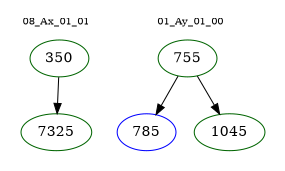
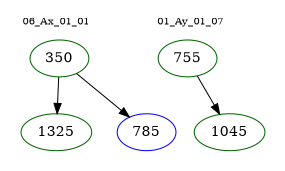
(56, 22) -> (56, 22)
(191, 22) -> (191, 22)
(170, 91) -> (93, 87)
(56, 132) -> (56, 132)
